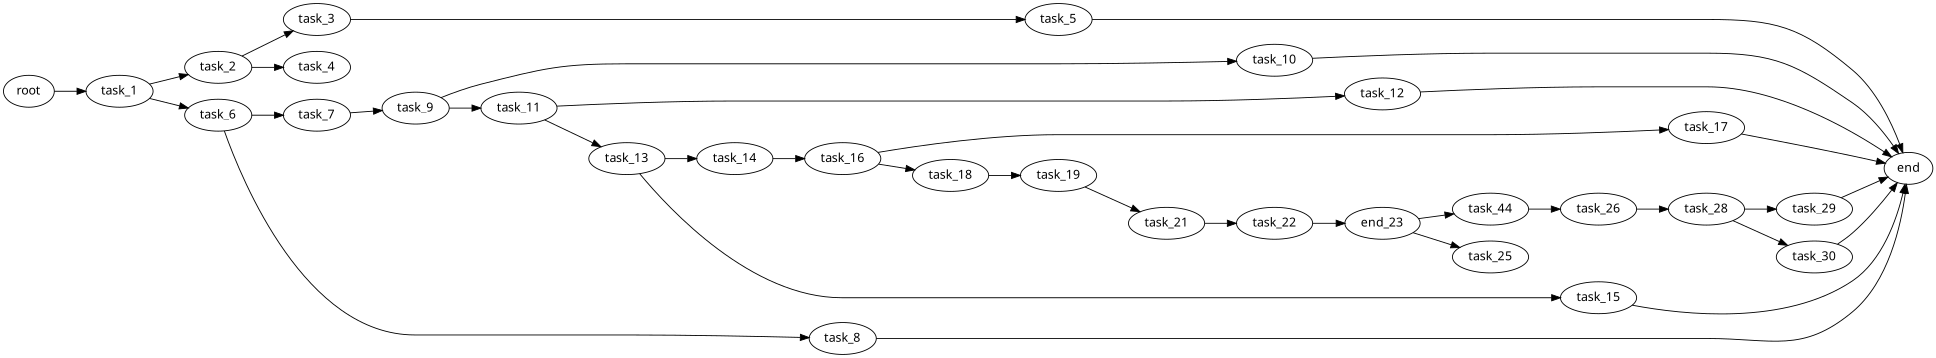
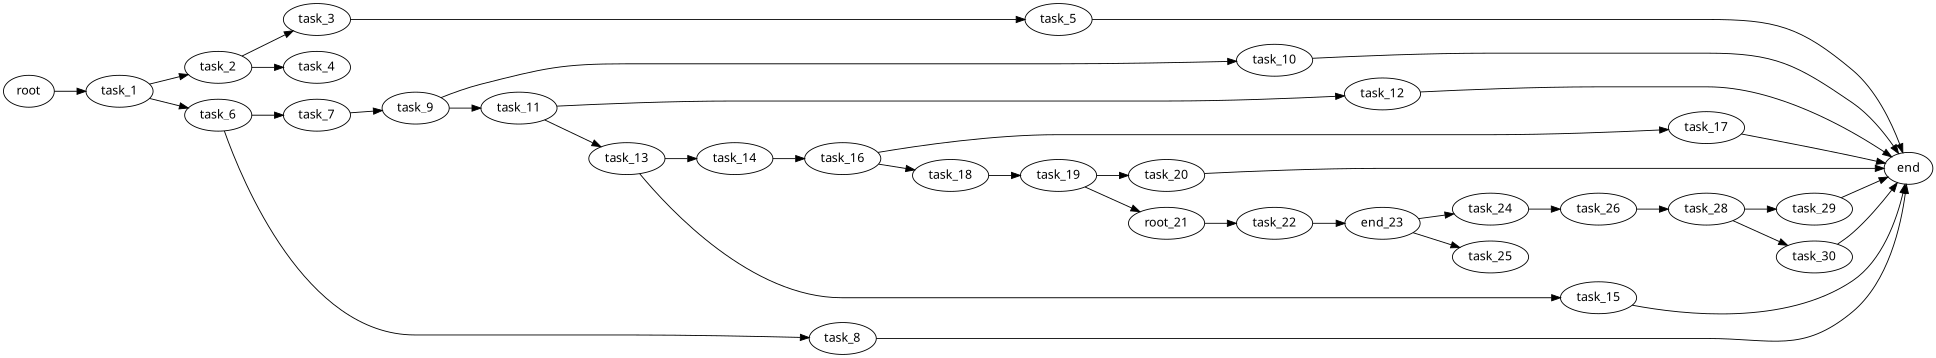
none -> (1167, 175)
(1491, 209) -> (1491, 209)
(1167, 223) -> (1167, 223)
